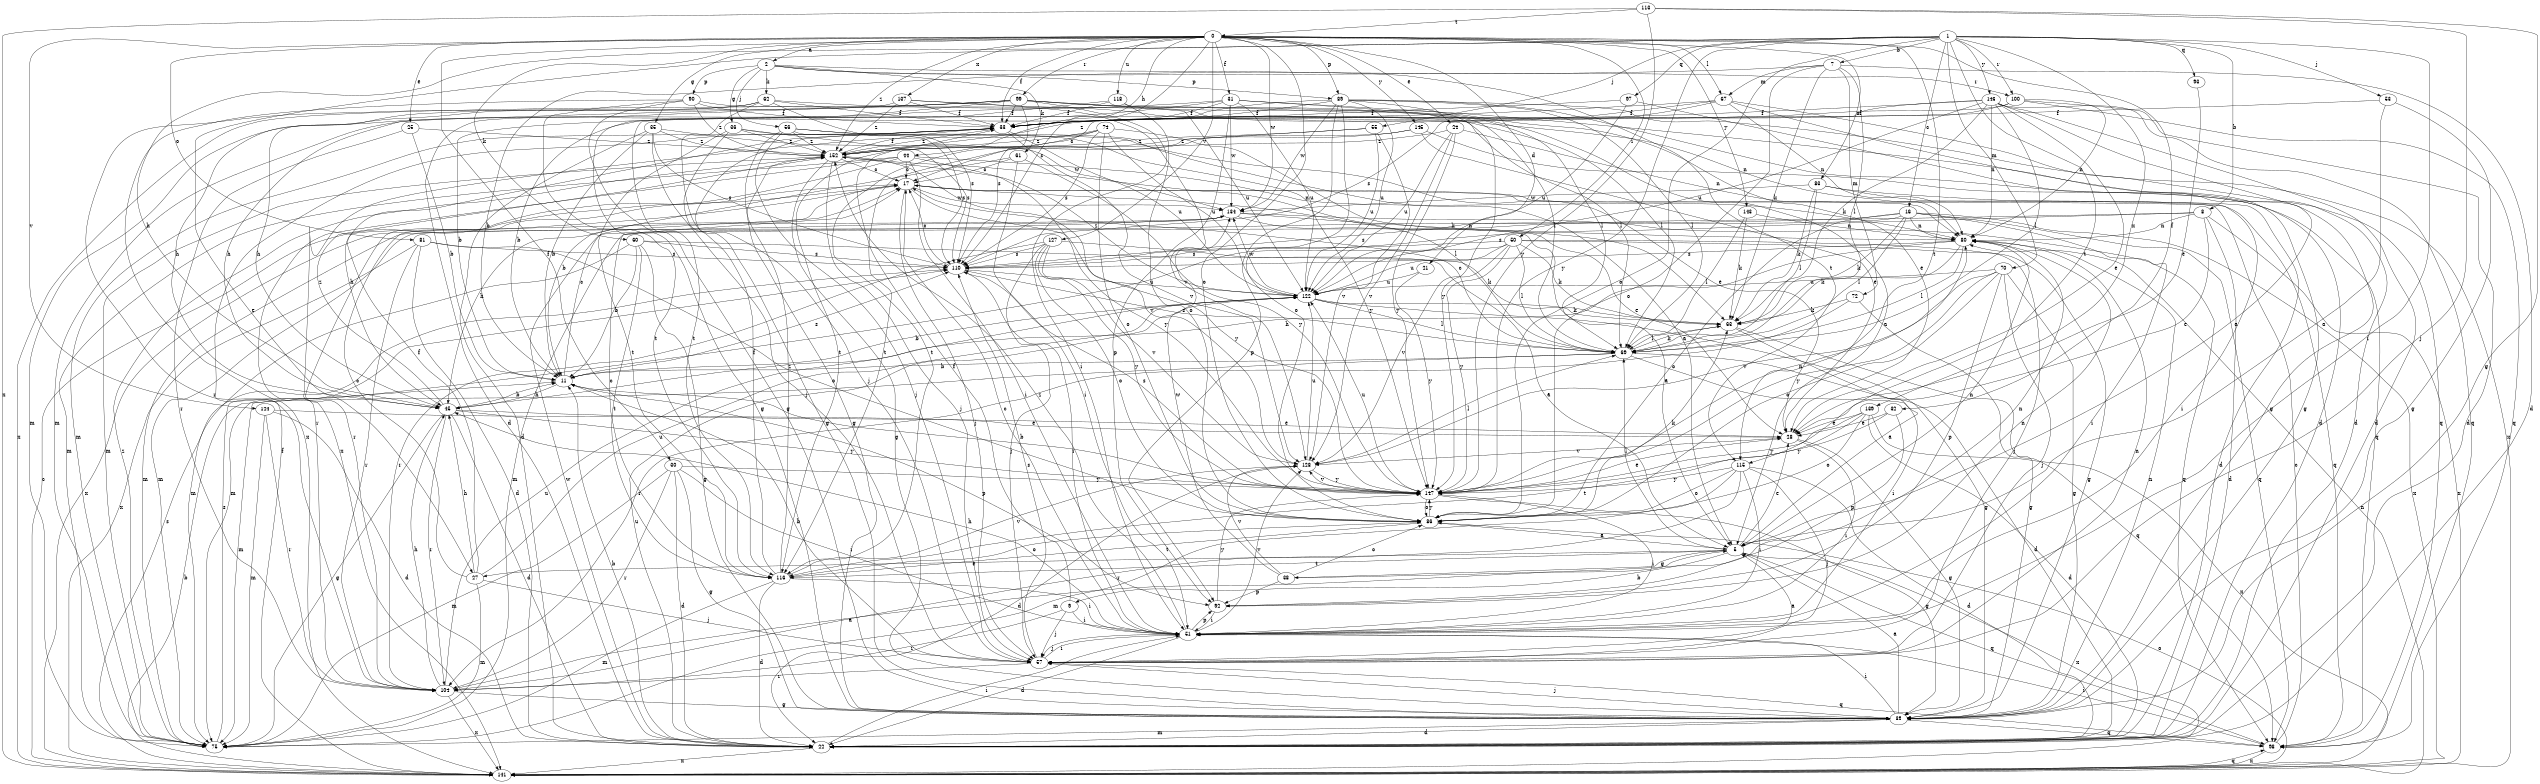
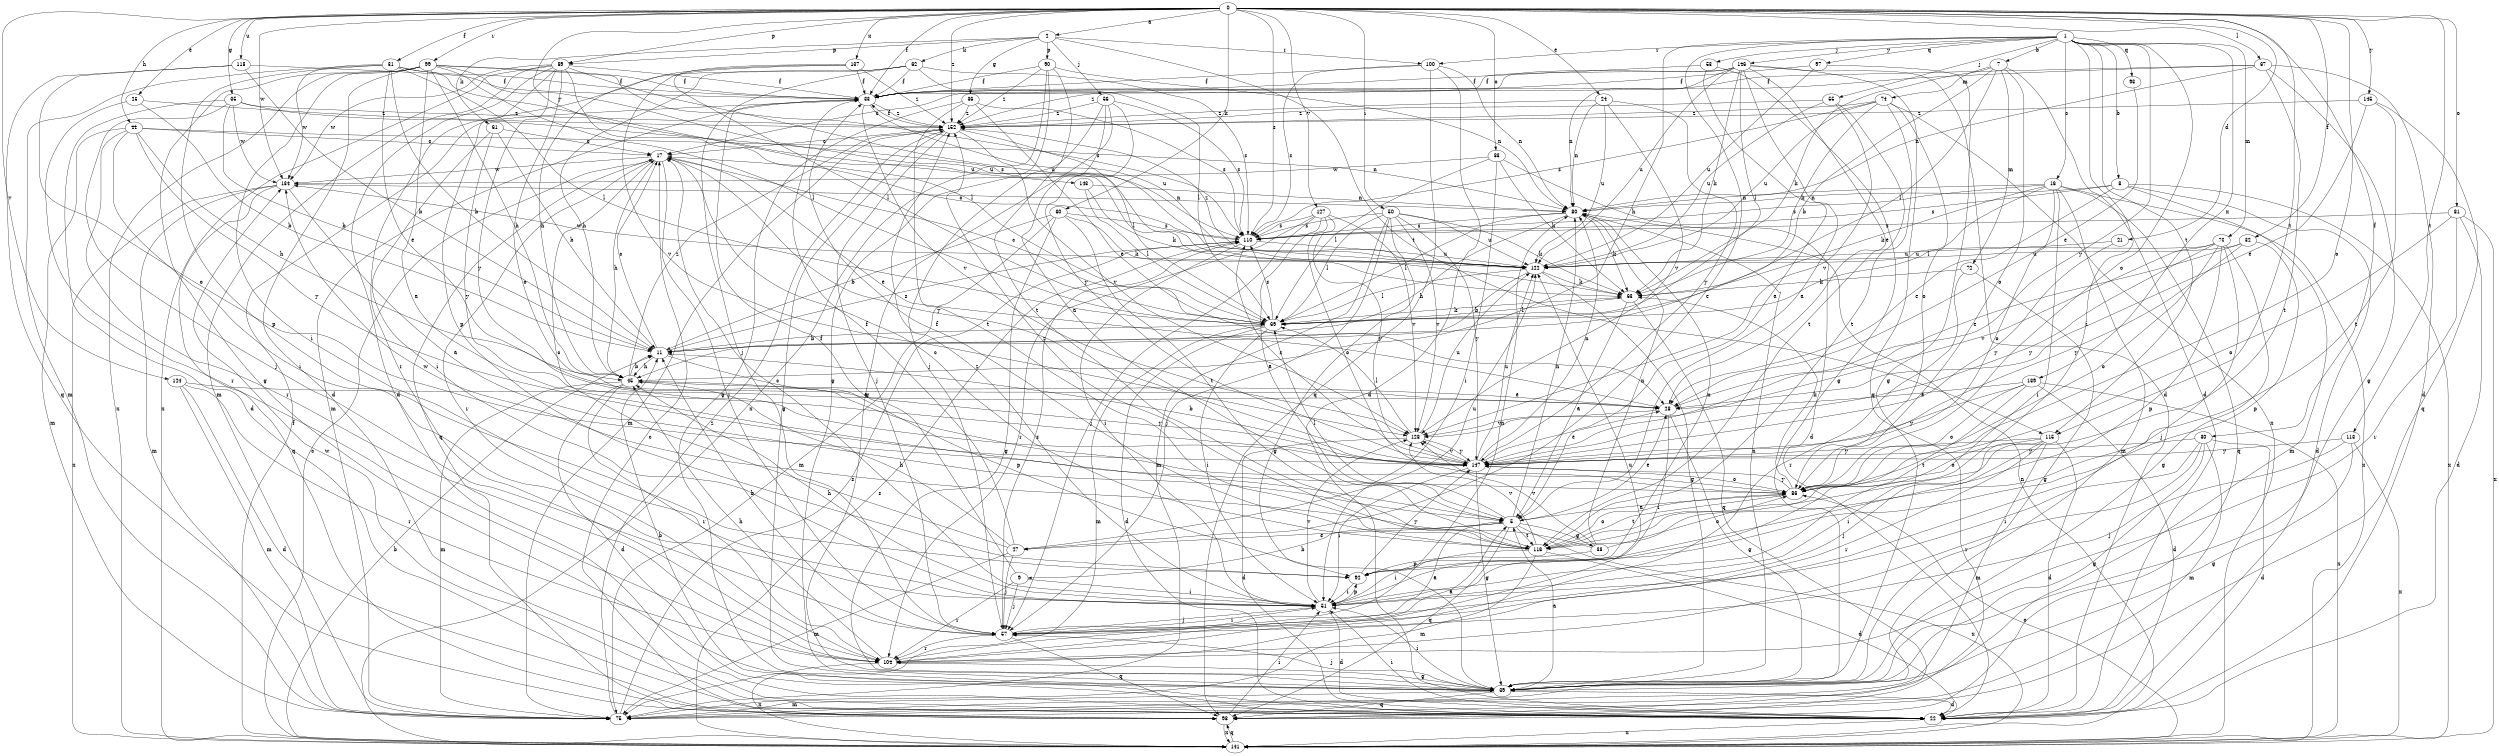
(1431, 22) -> (2380, 20)
(1773, 73) -> (1945, 89)
(734, 411) -> (1929, 257)
(338, 578) -> (443, 550)
